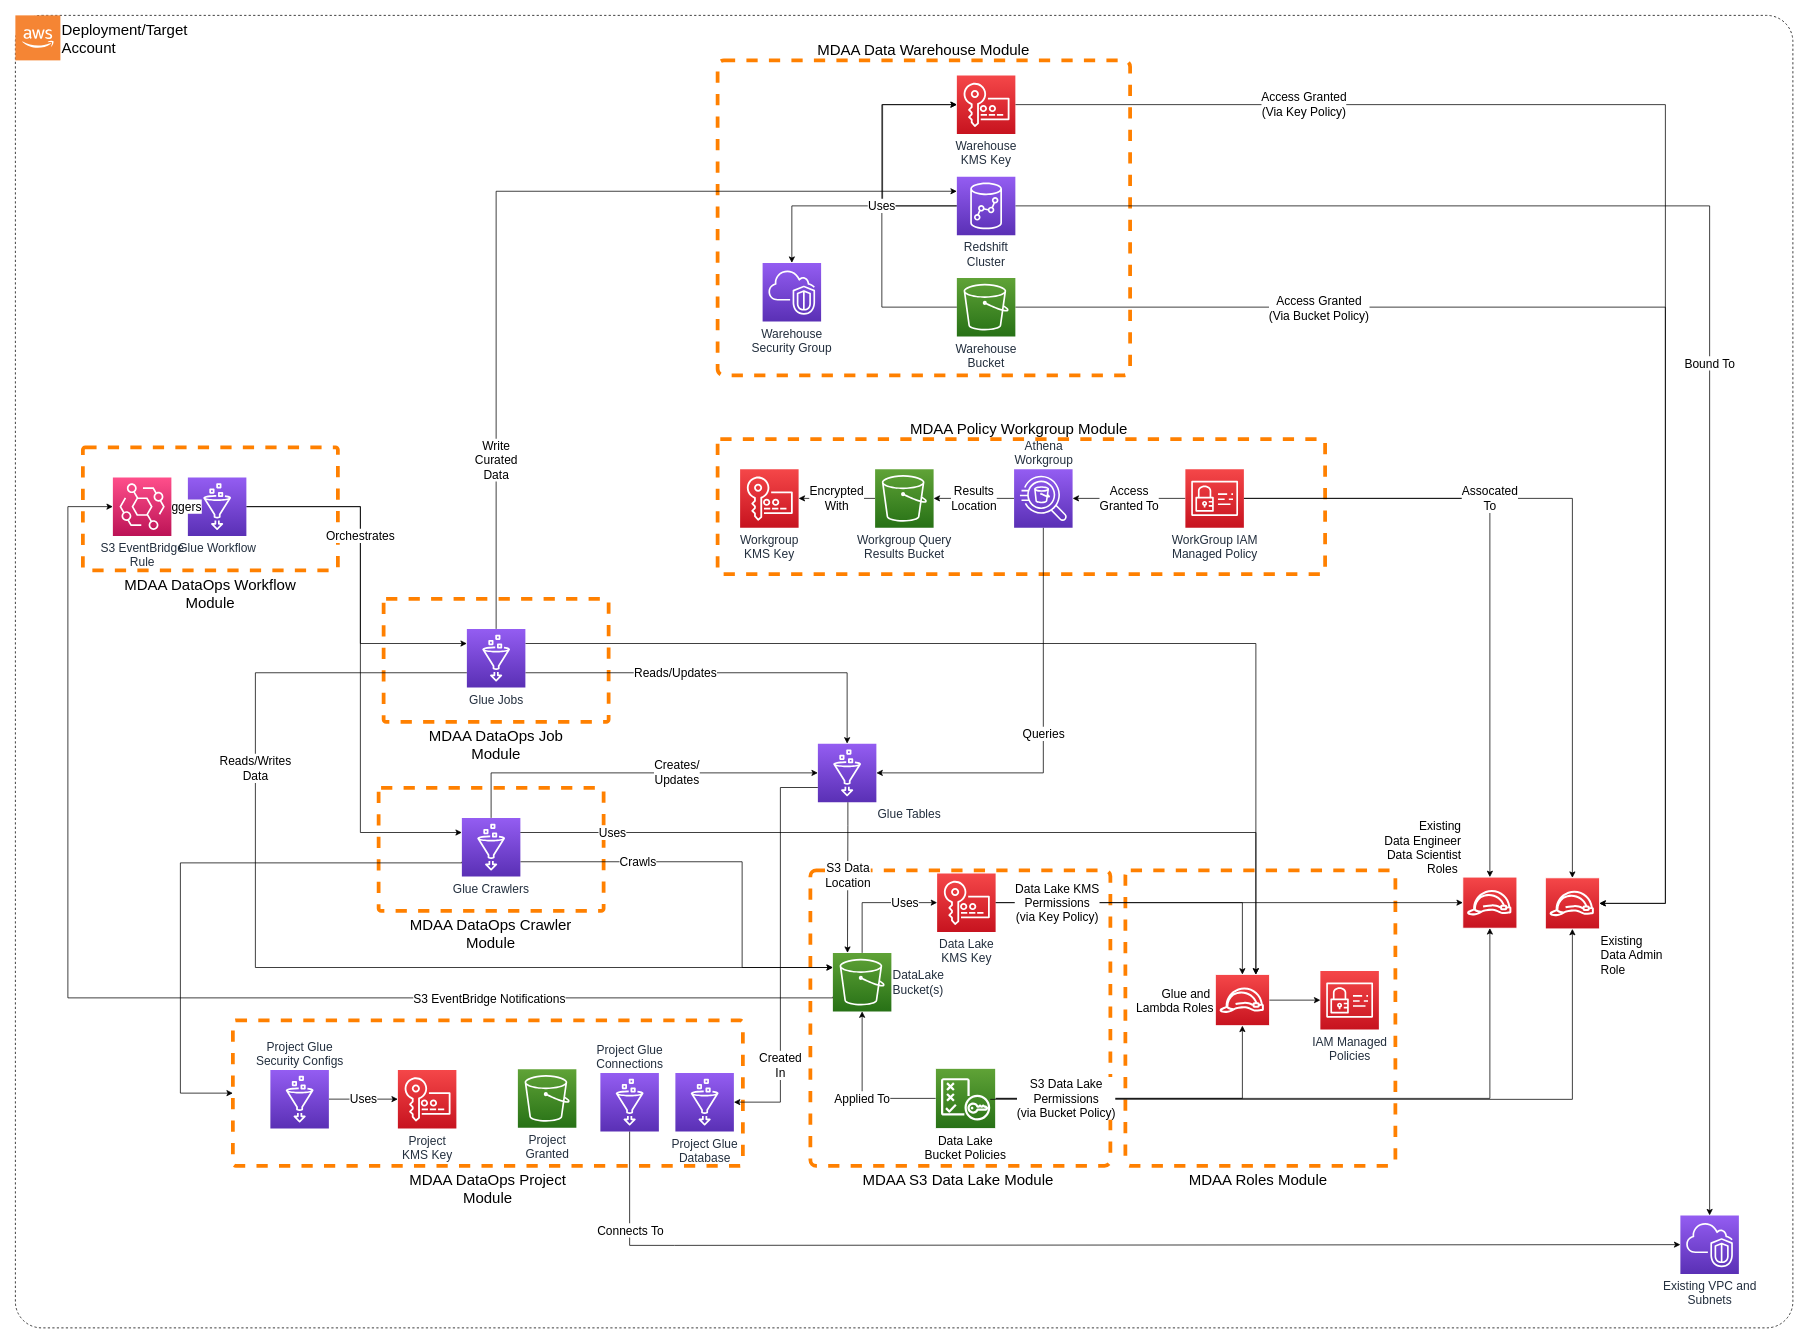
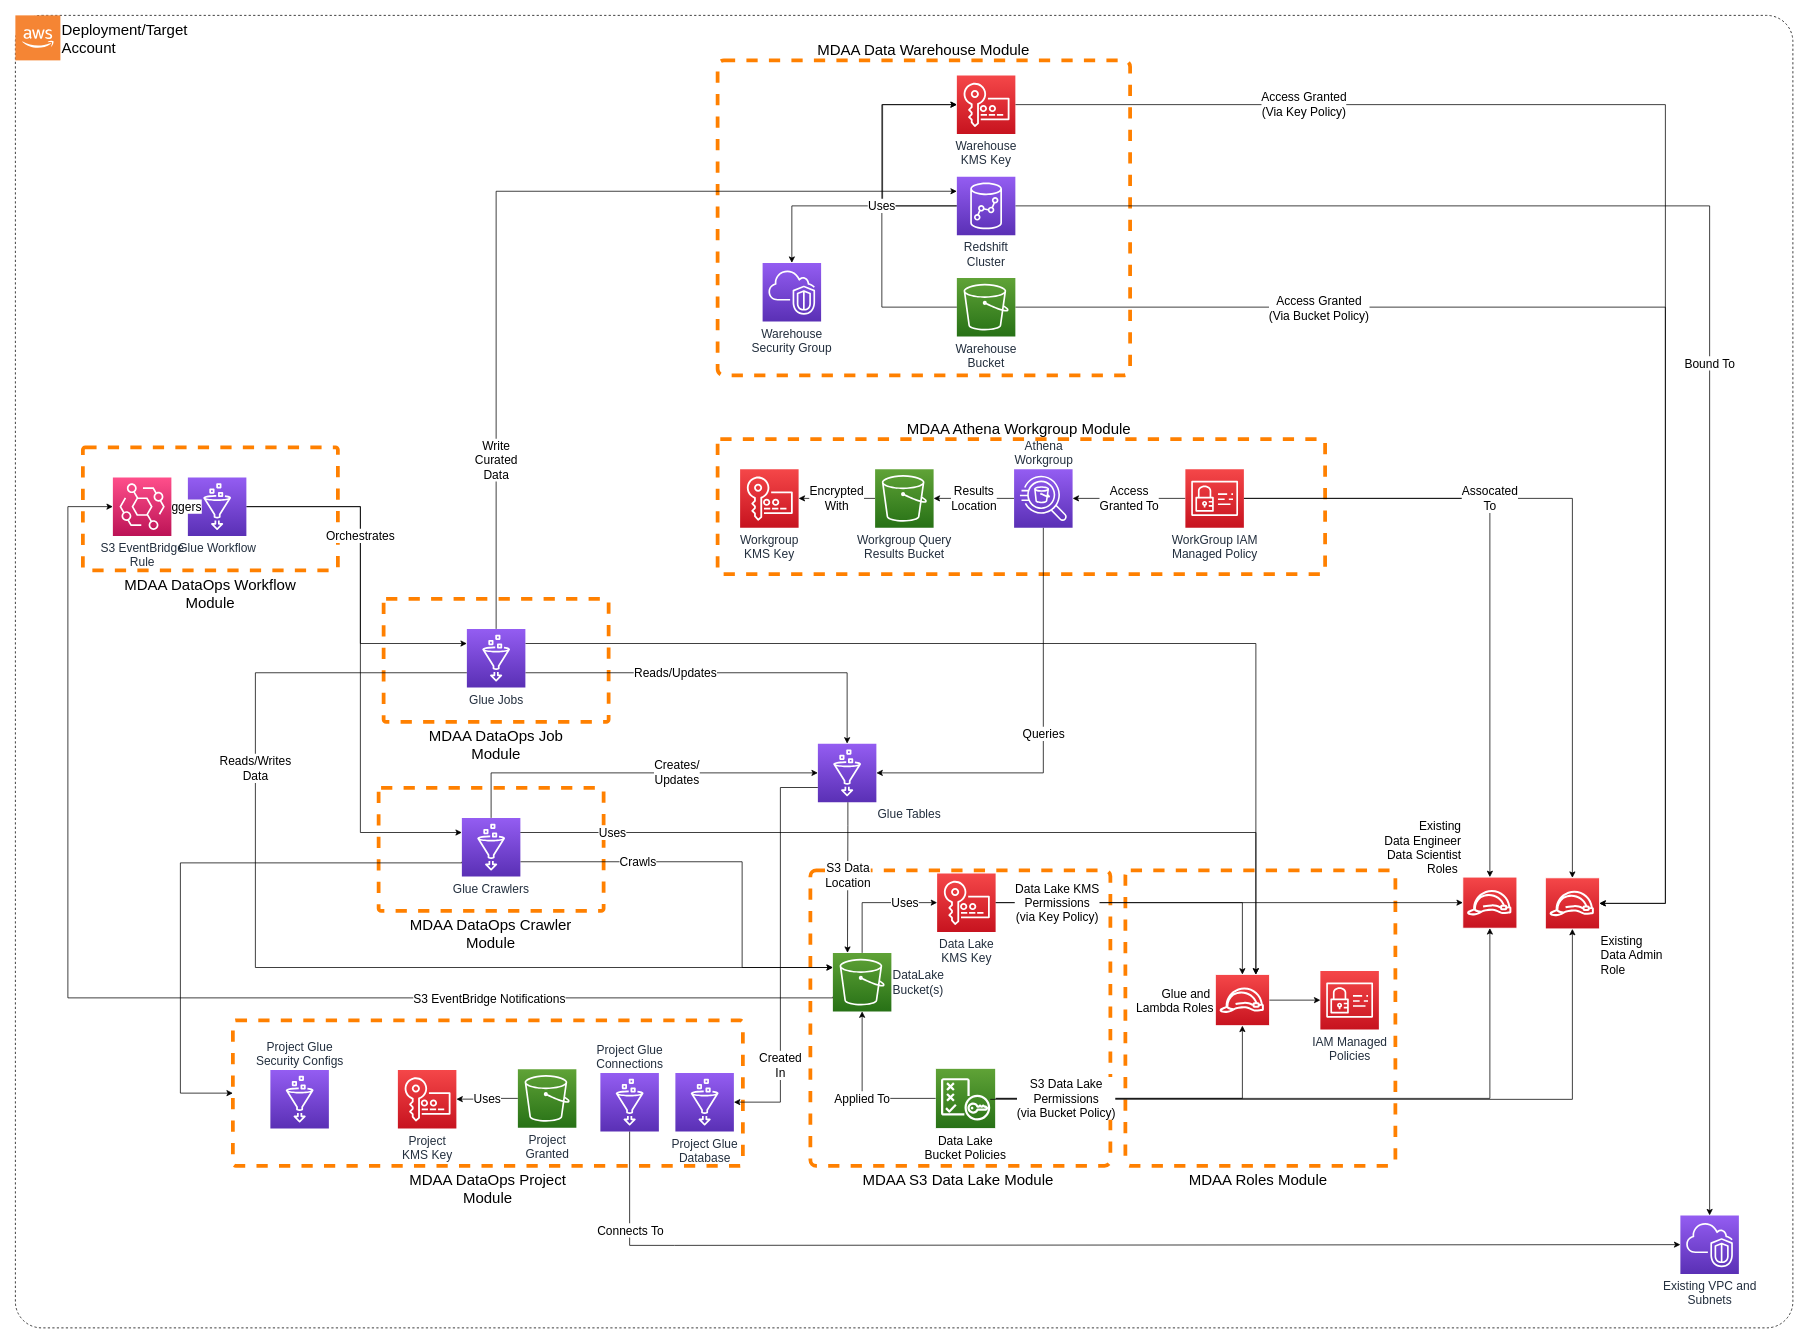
(1021, 428) -> (1021, 428)
none -> (489, 1098)
(363, 1099) -> none
